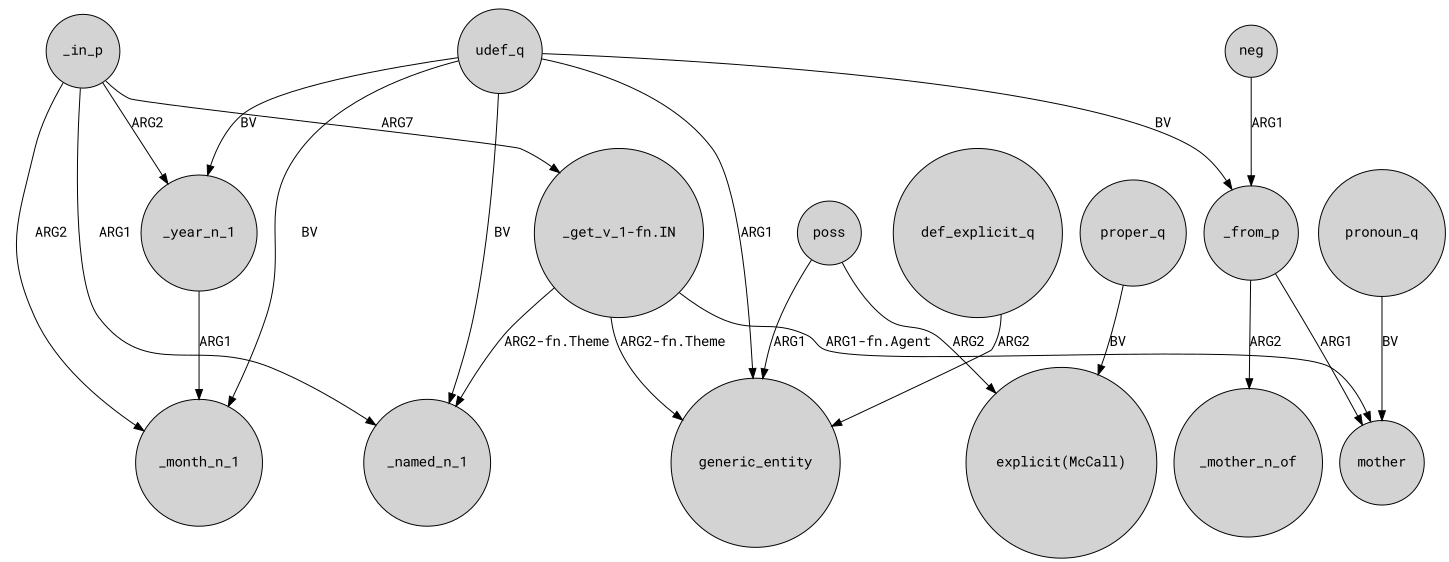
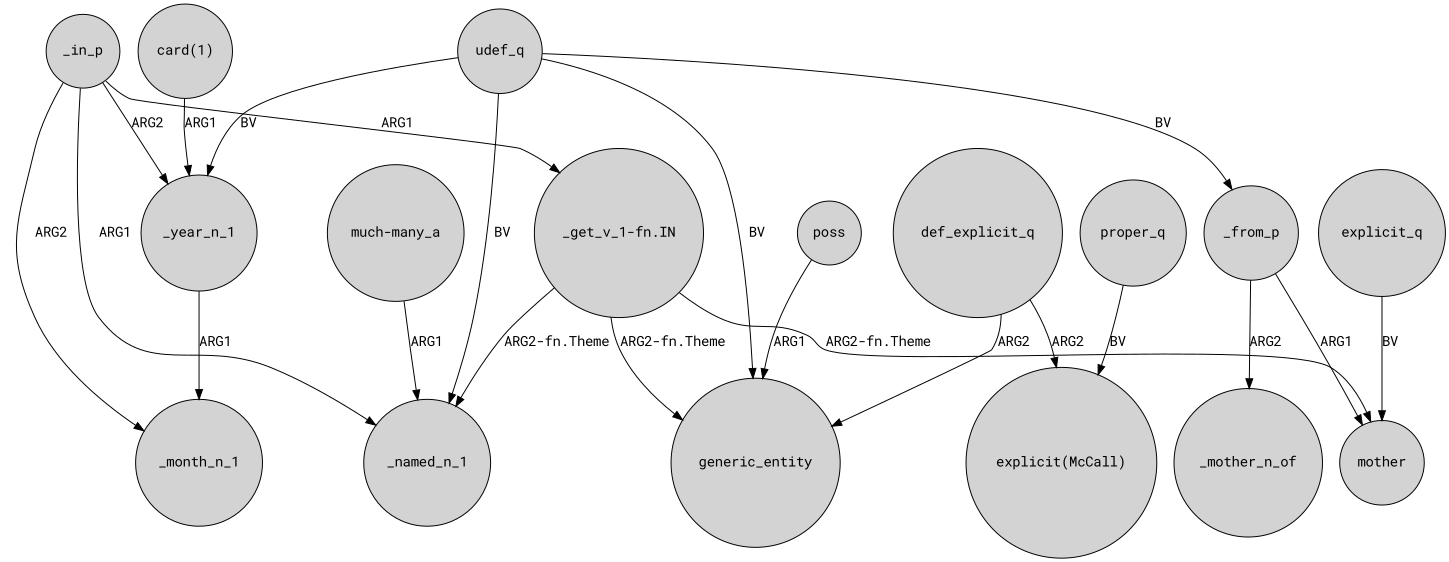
none -> (185, 51)
(1251, 51) -> none
(398, 124) -> (398, 124)
(282, 183) -> none
none -> (396, 233)
(757, 233) -> (757, 233)
(1382, 233) -> (1382, 233)
(912, 327) -> (1045, 328)
(879, 342) -> (879, 342)
